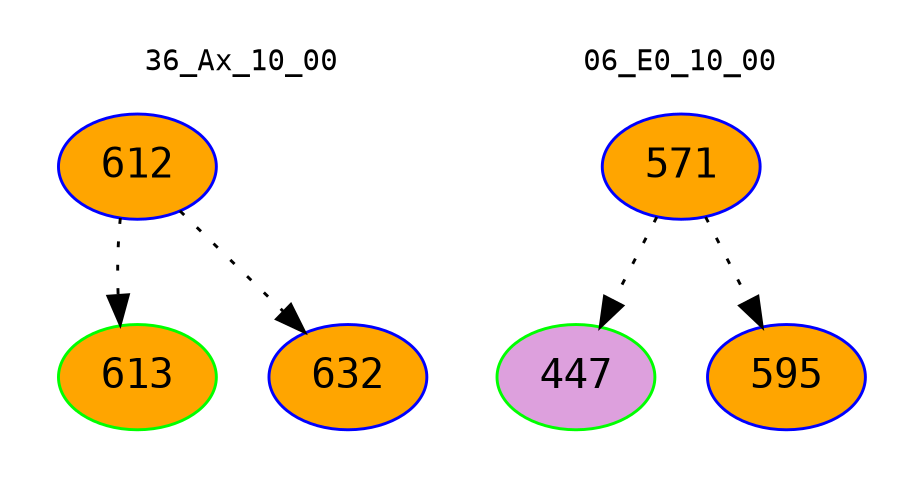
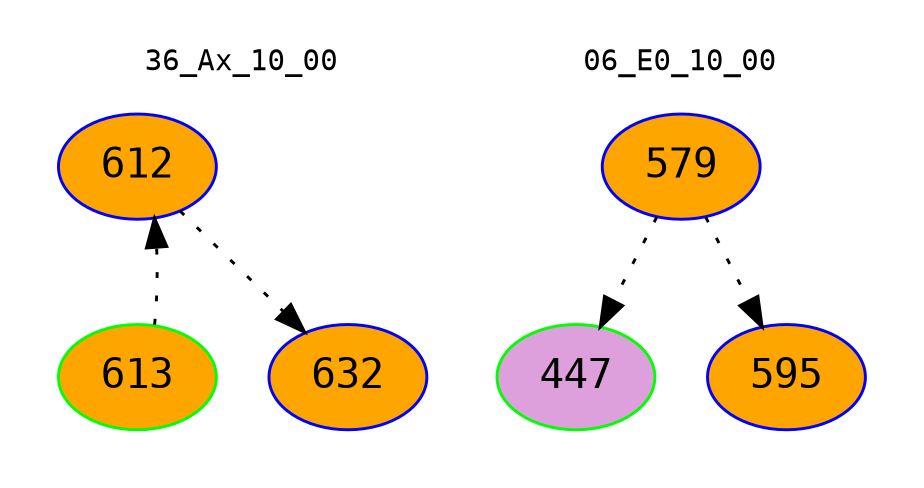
(681, 167) -> (681, 167)
(118, 257) -> (157, 286)
